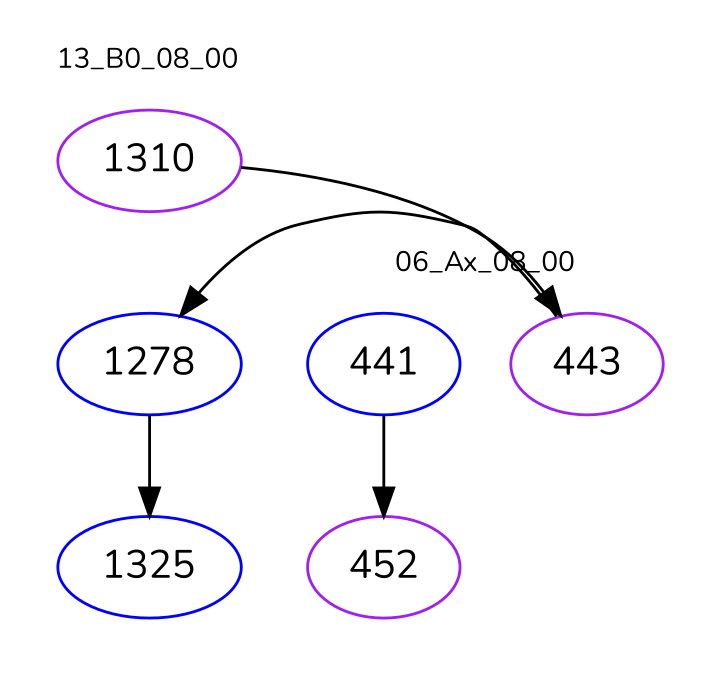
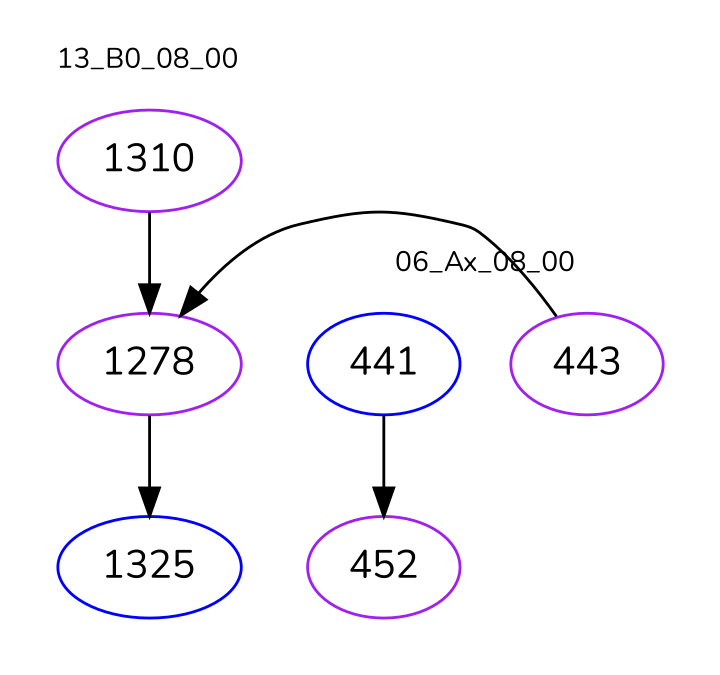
(390, 195) -> (150, 249)
(150, 364) -> (150, 364)
